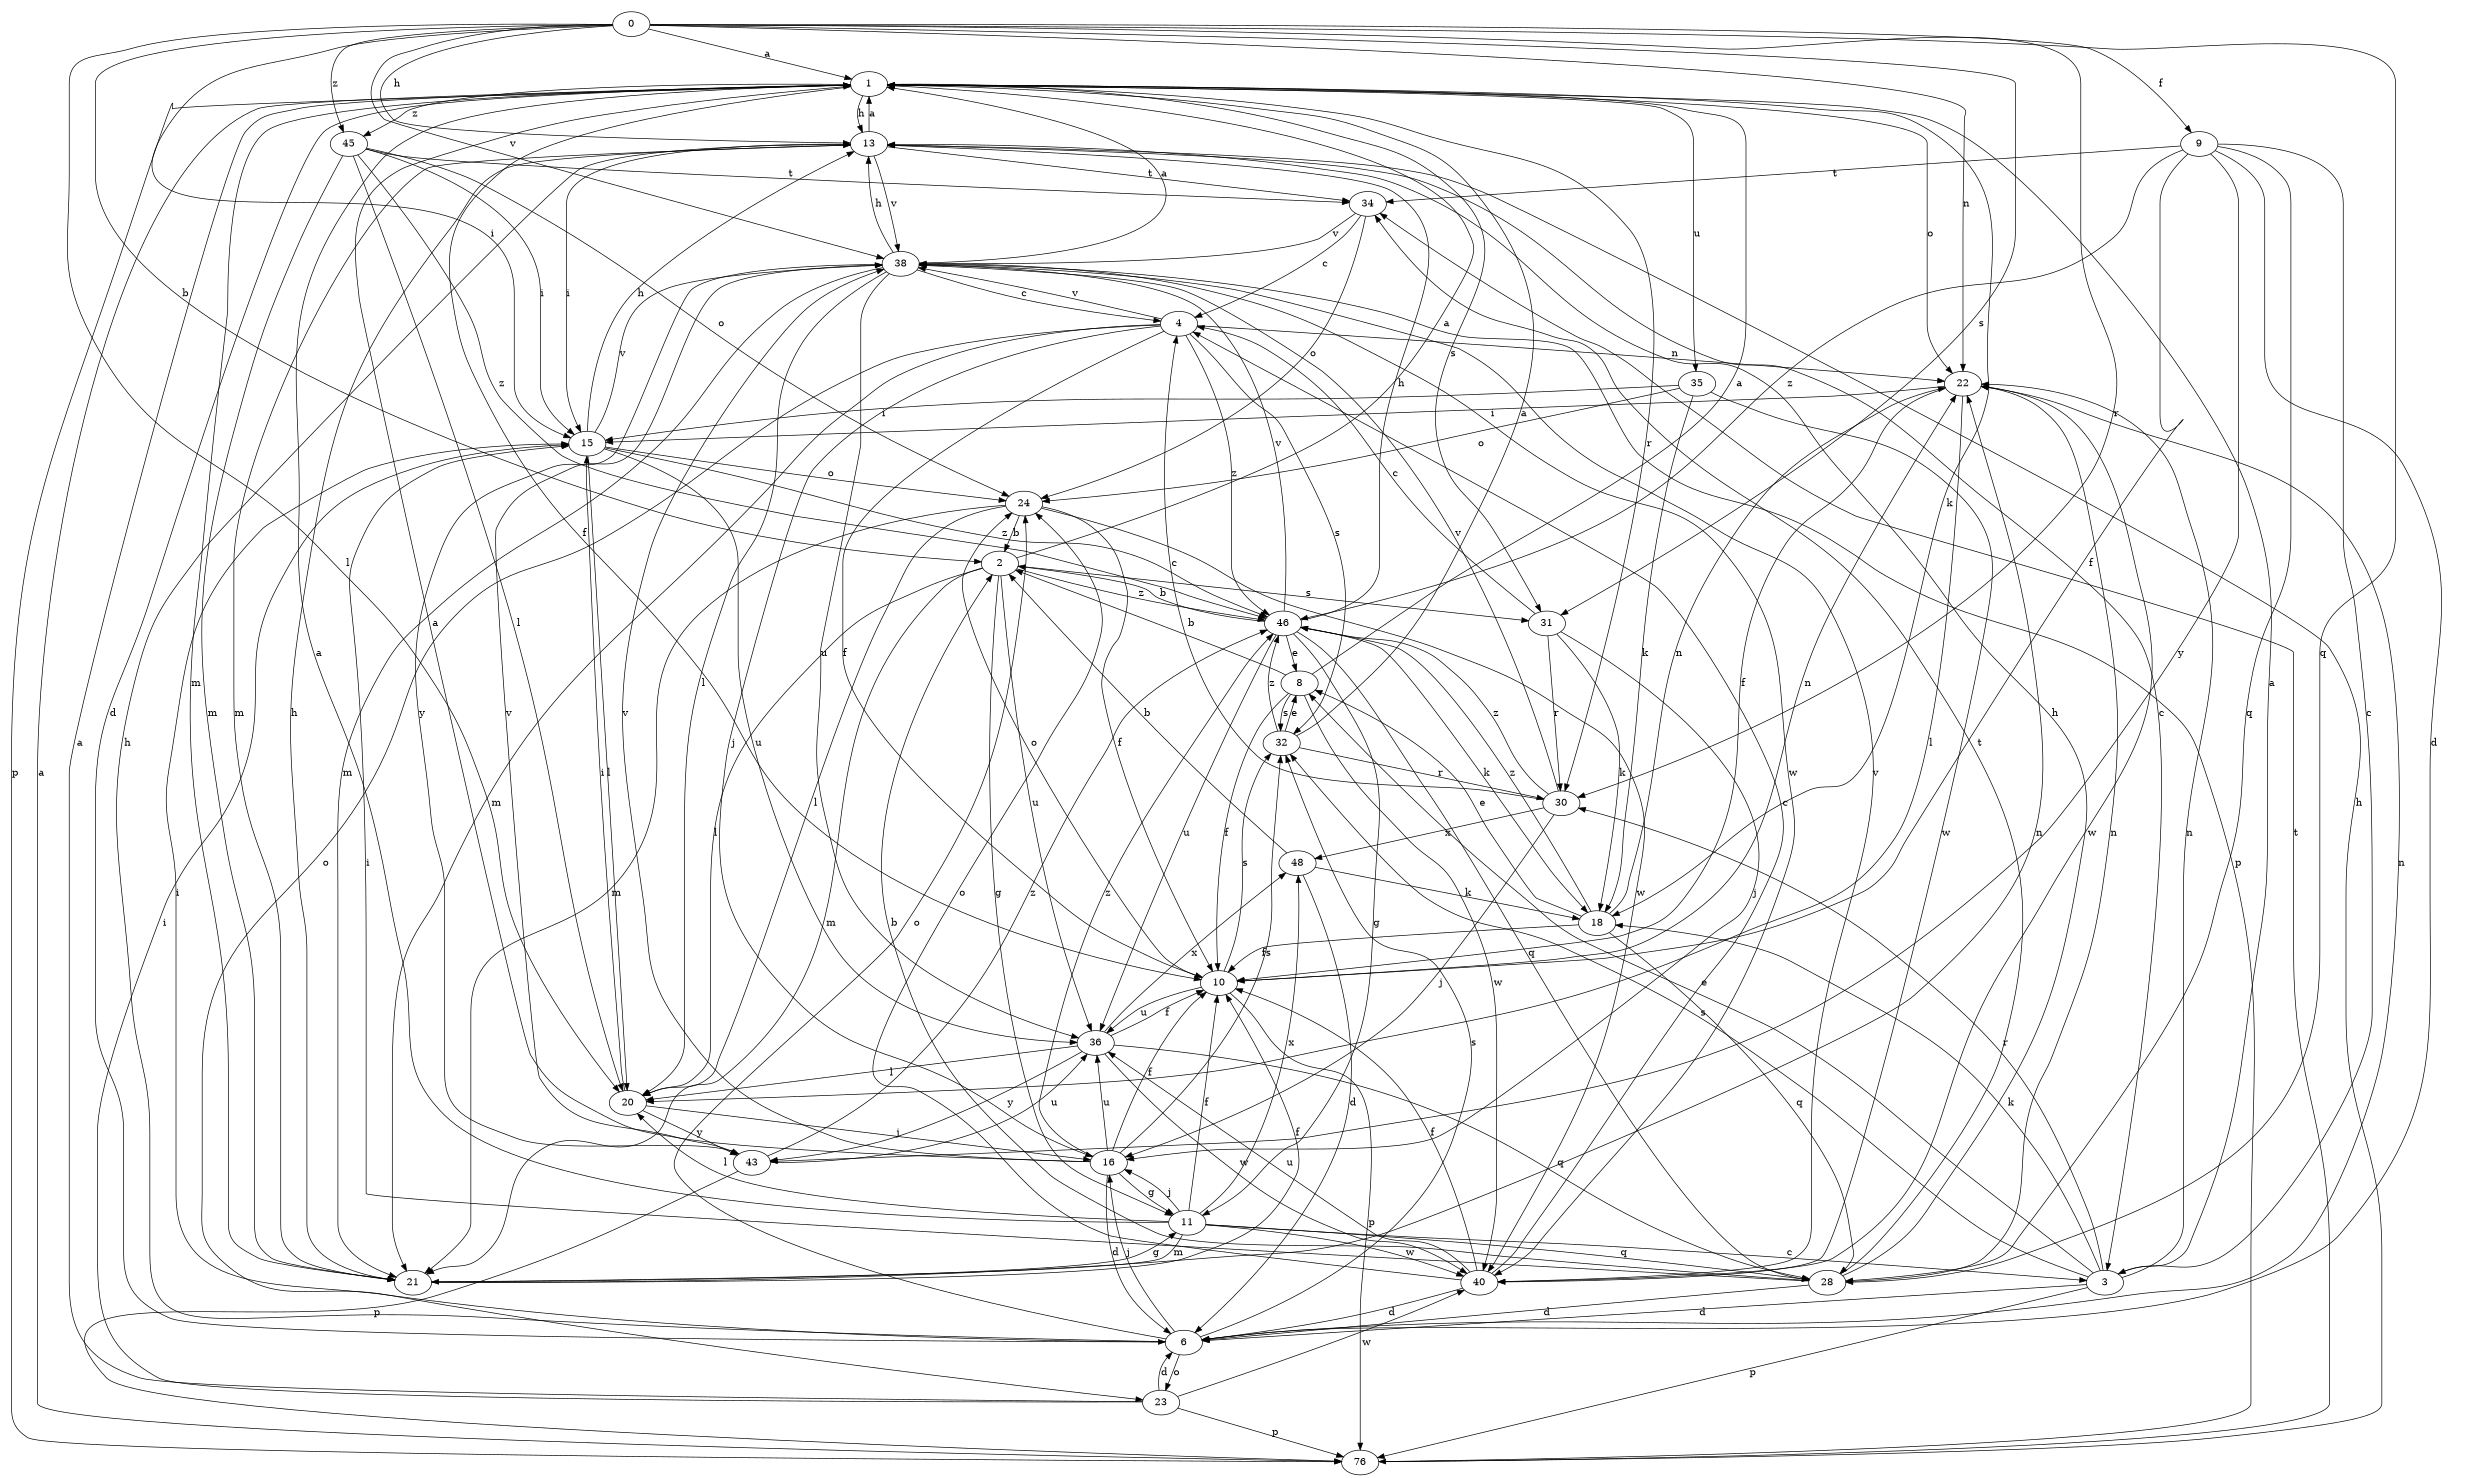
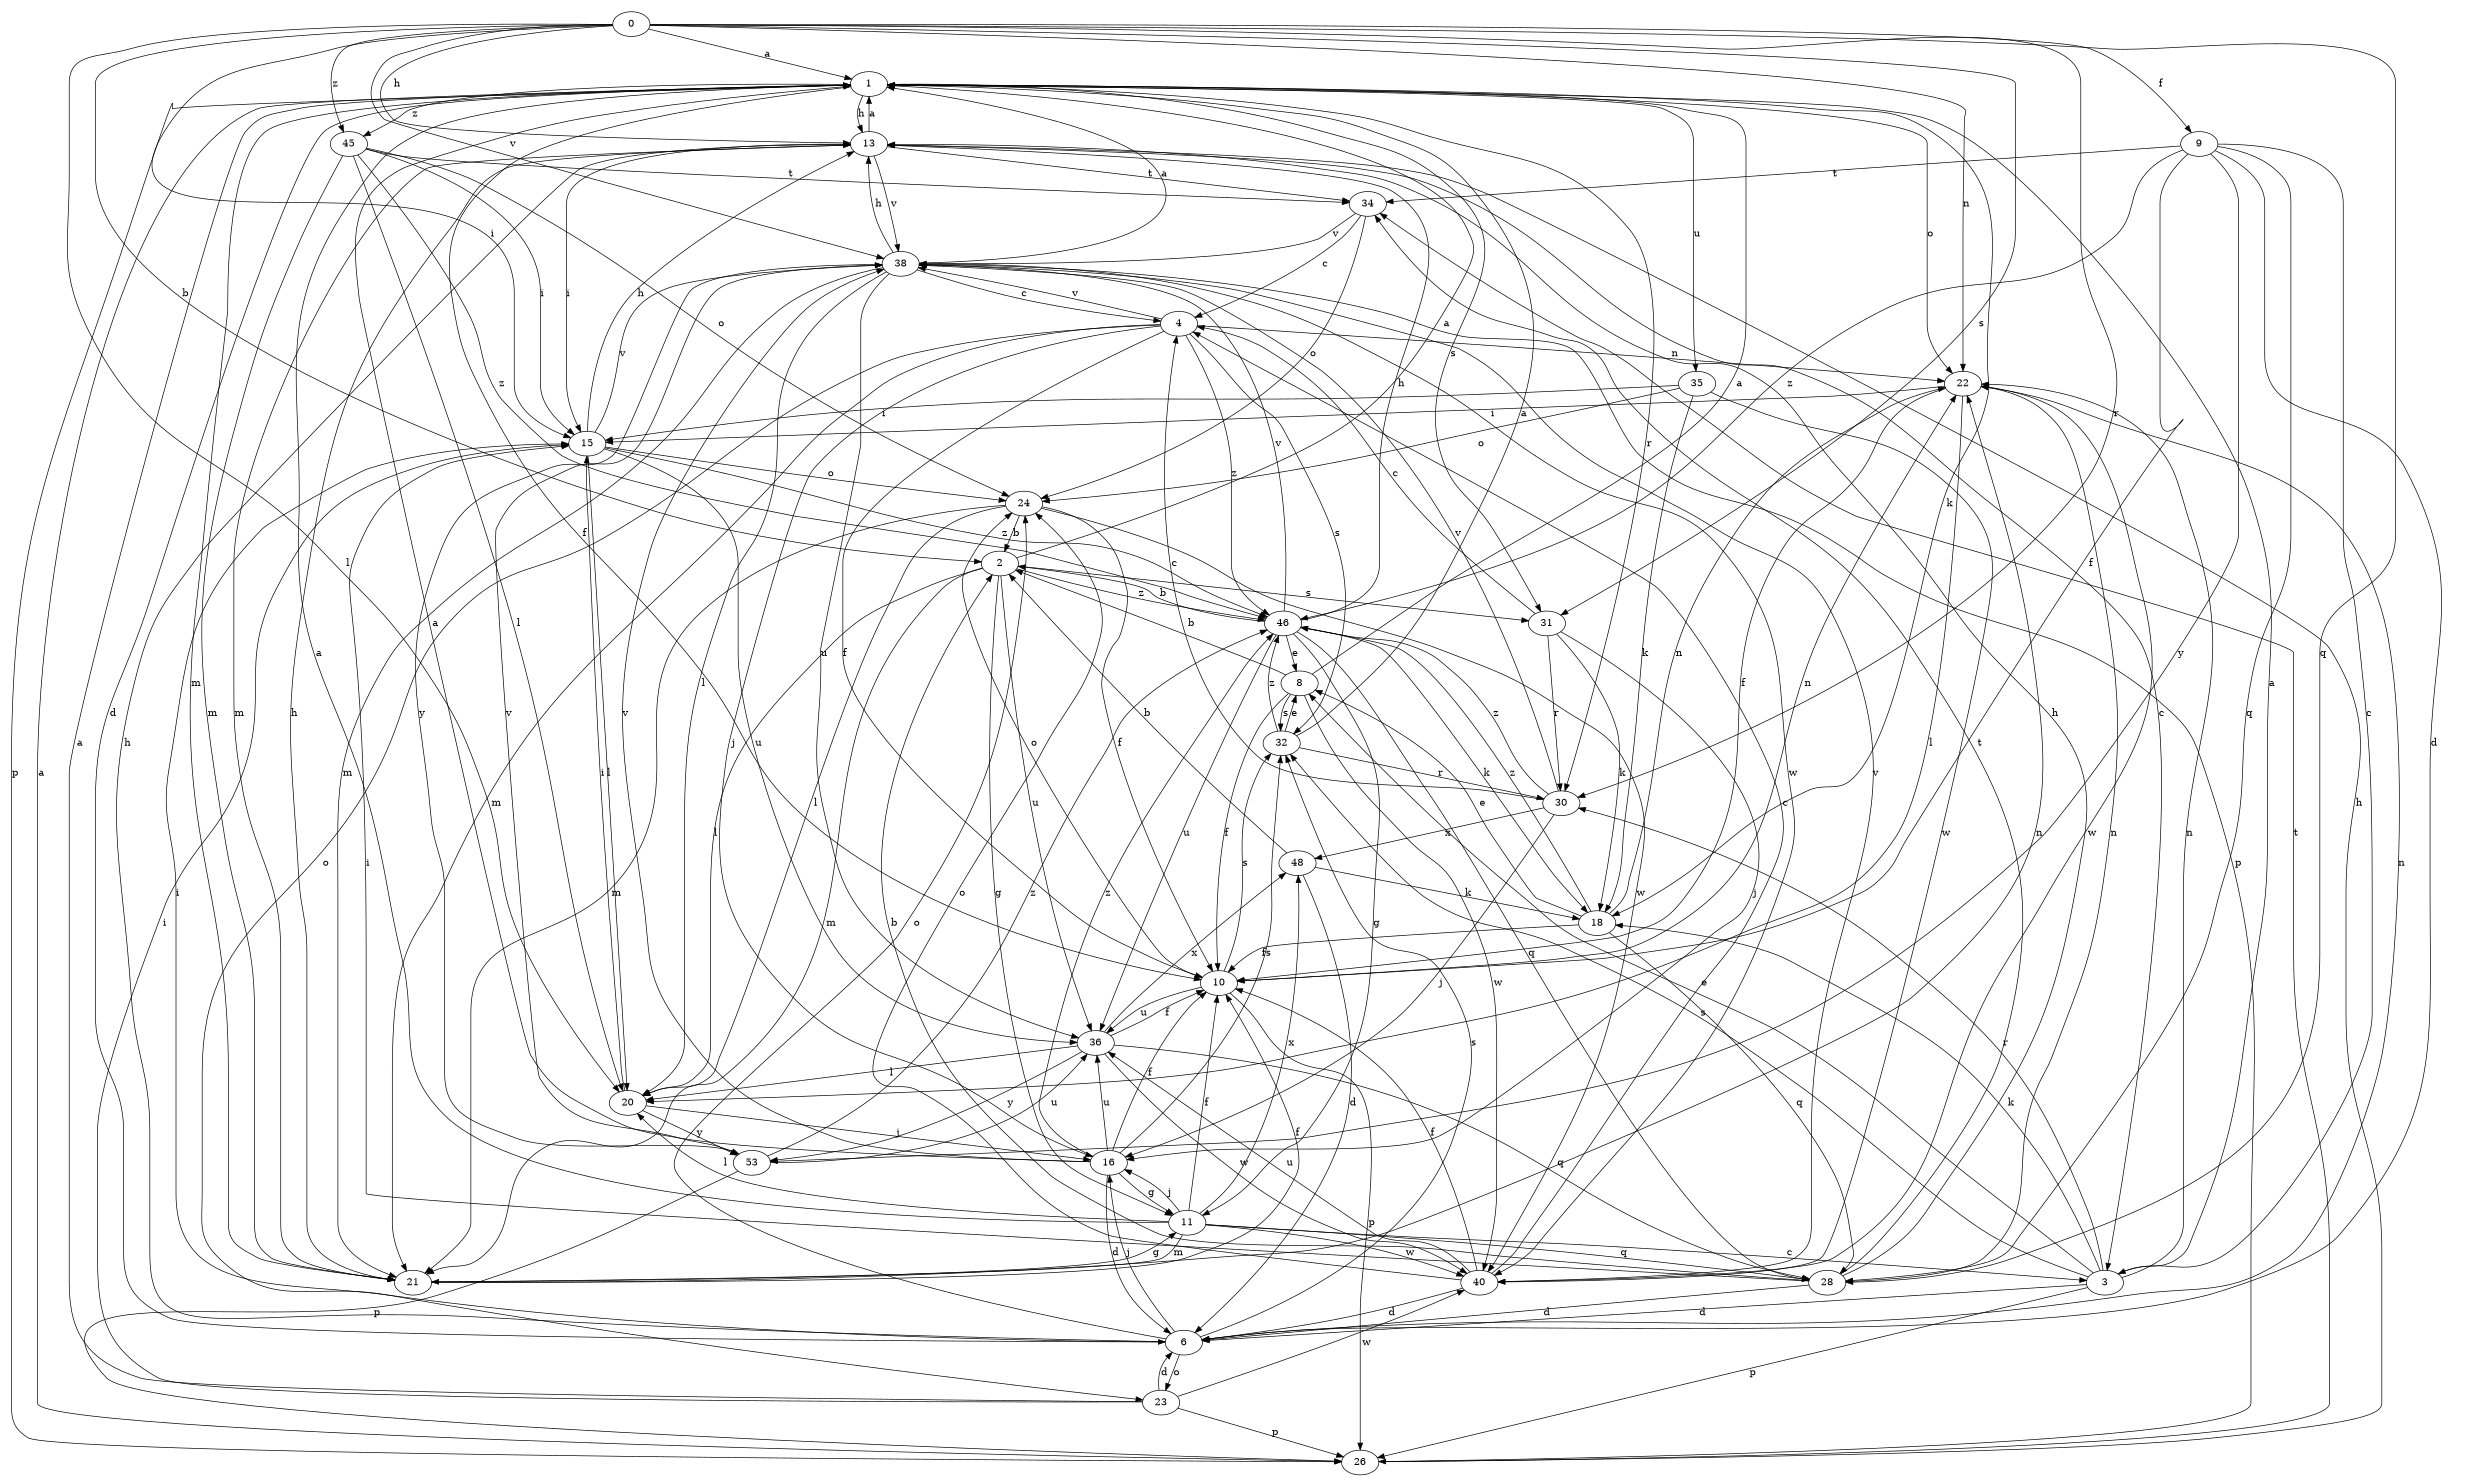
(752, 1163) -> (752, 1163)
(1360, 1463) -> (1360, 1463)
